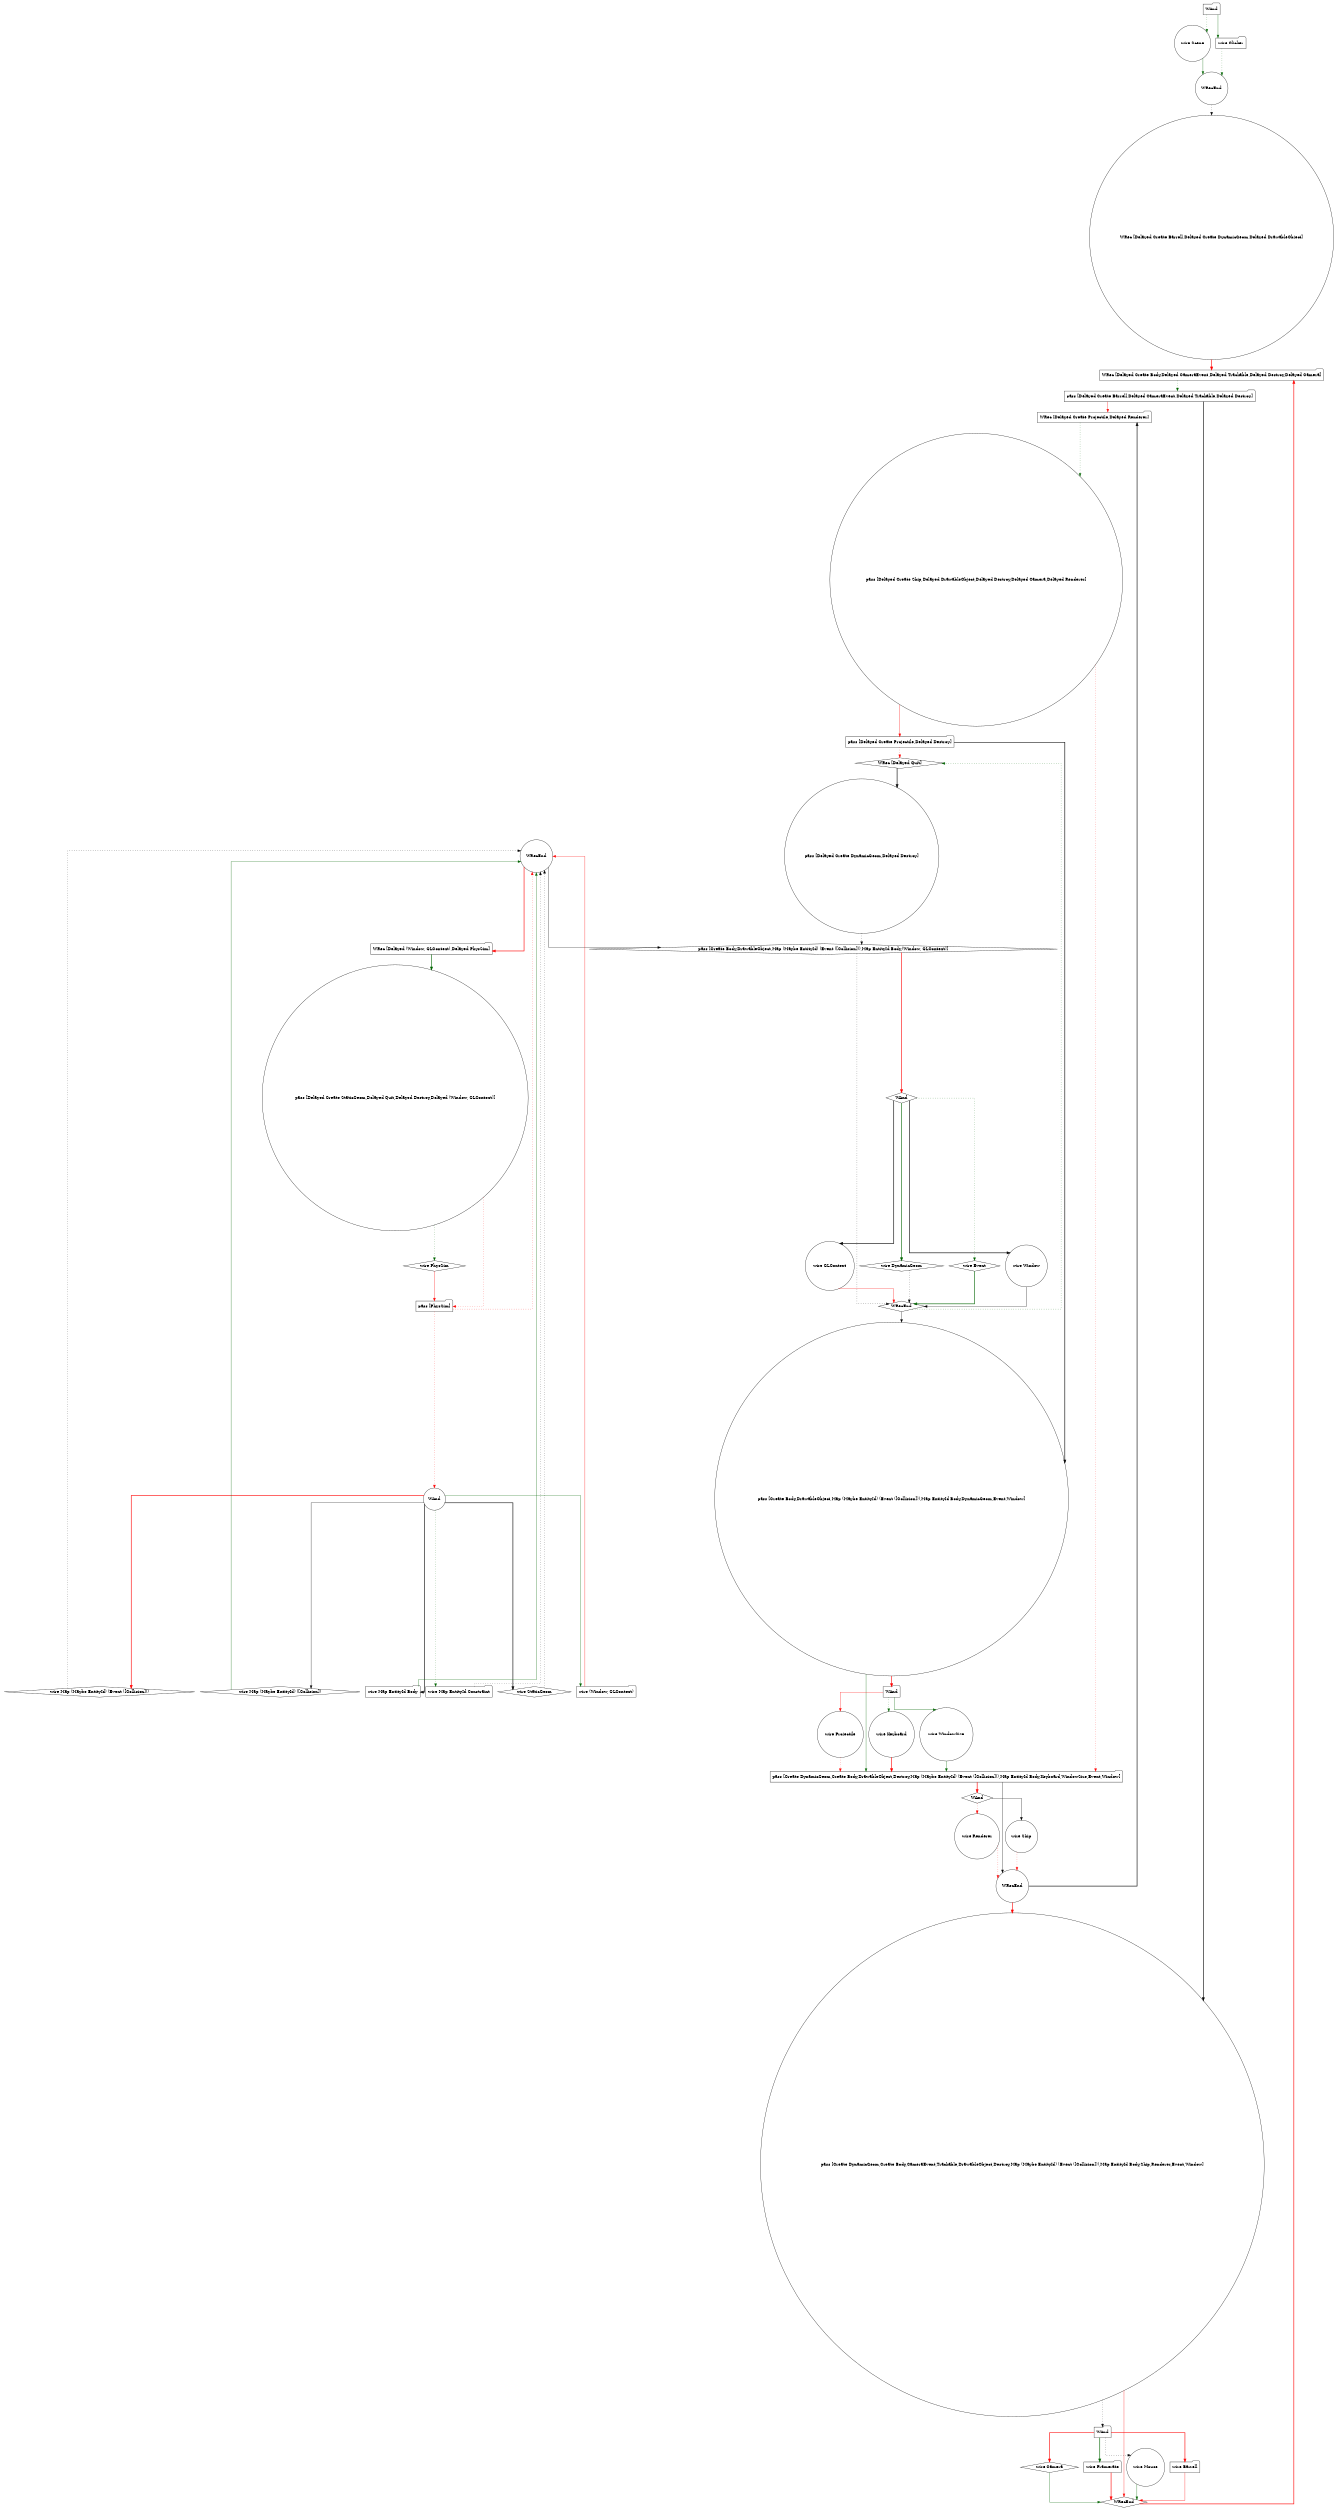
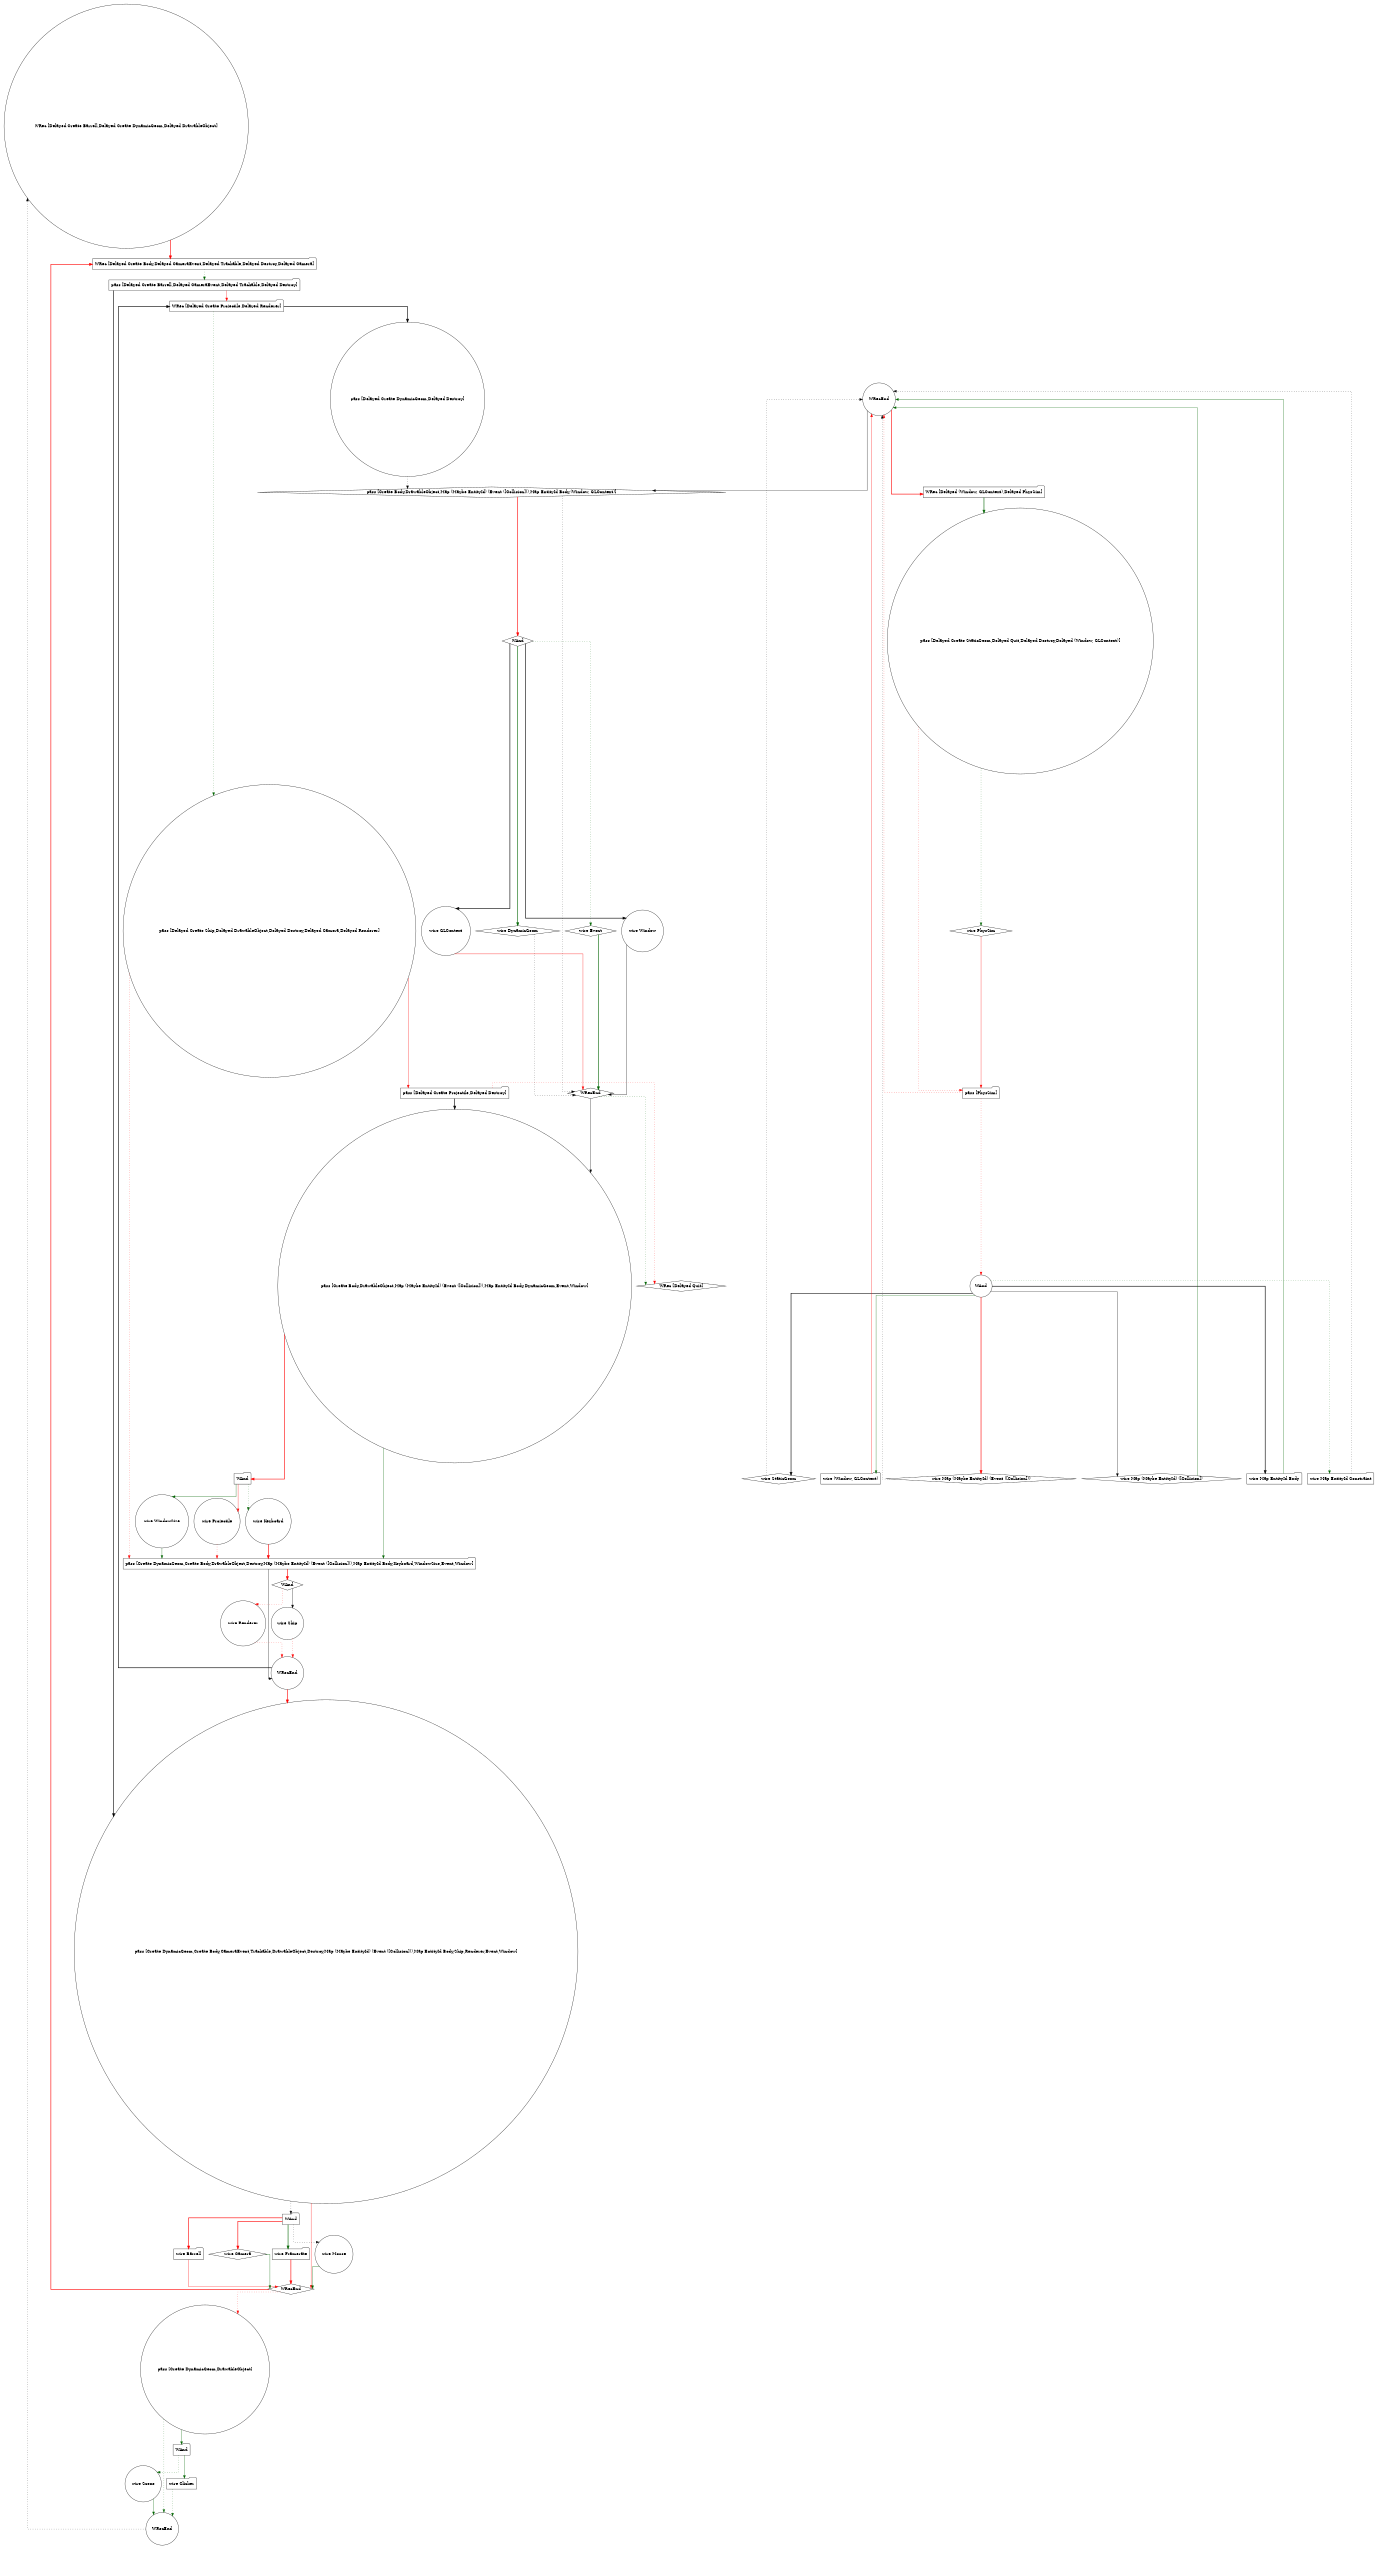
(897, 776) -> (352, 307)
none -> (205, 2369)
